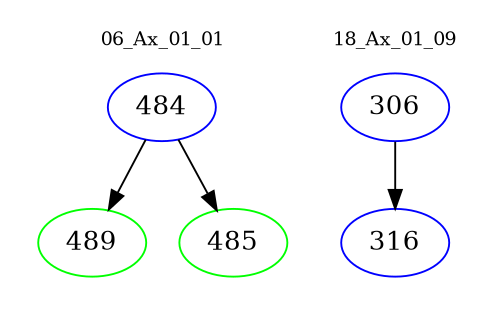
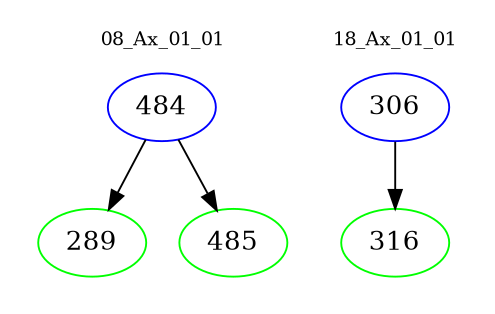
(163, 40) -> (163, 40)
(395, 40) -> (395, 40)
(92, 243) -> (92, 243)
(395, 243) -> (395, 243)
